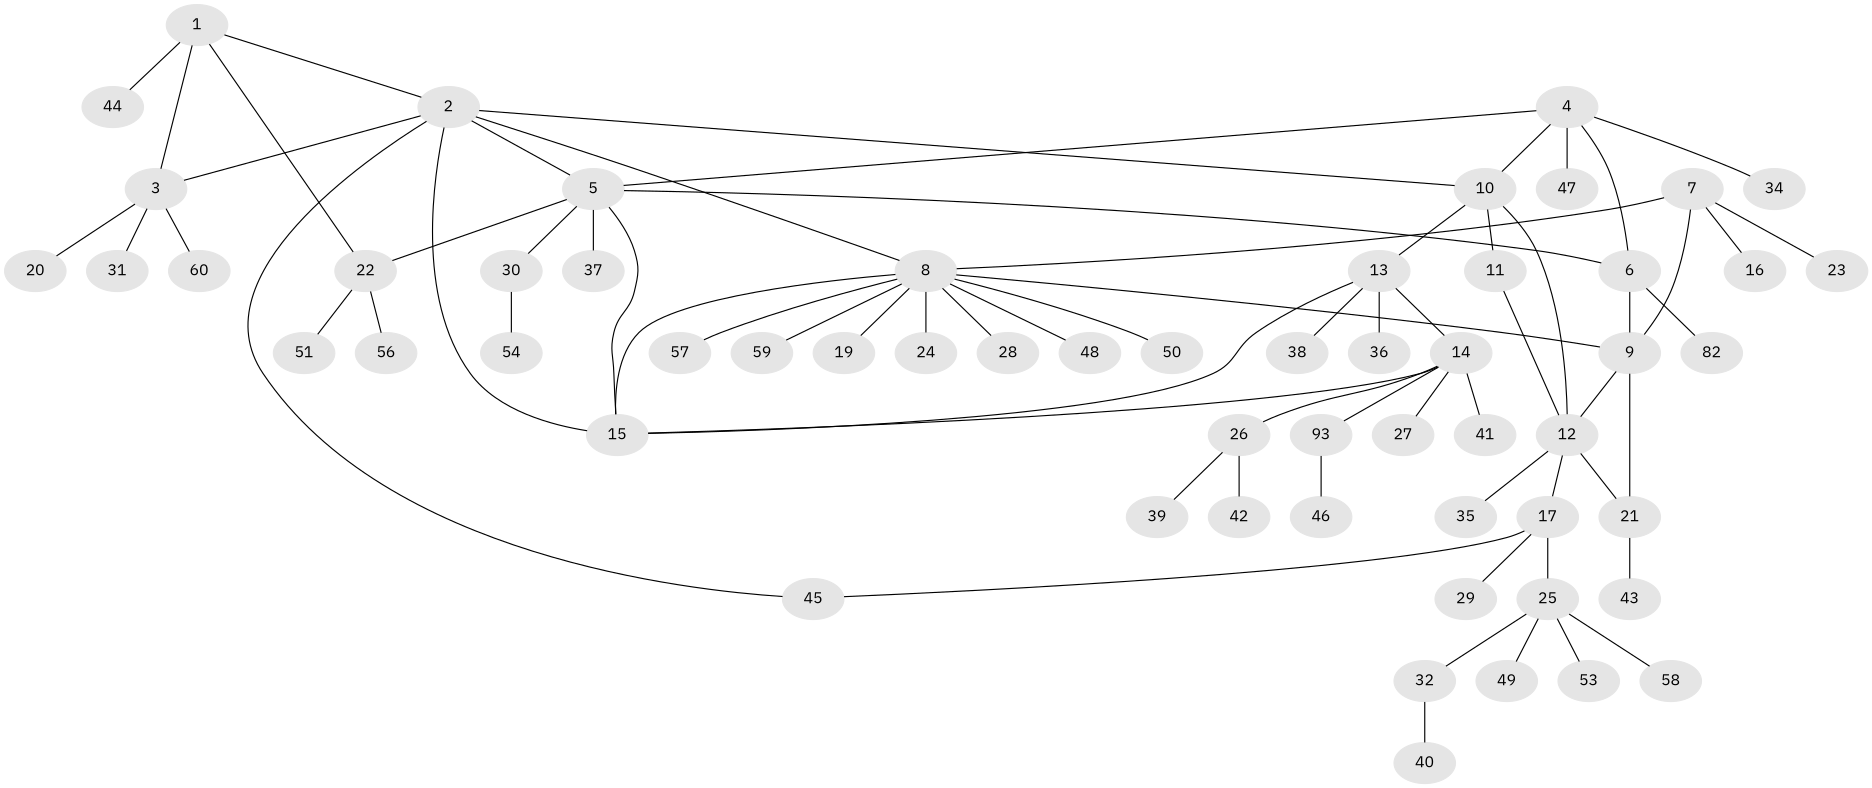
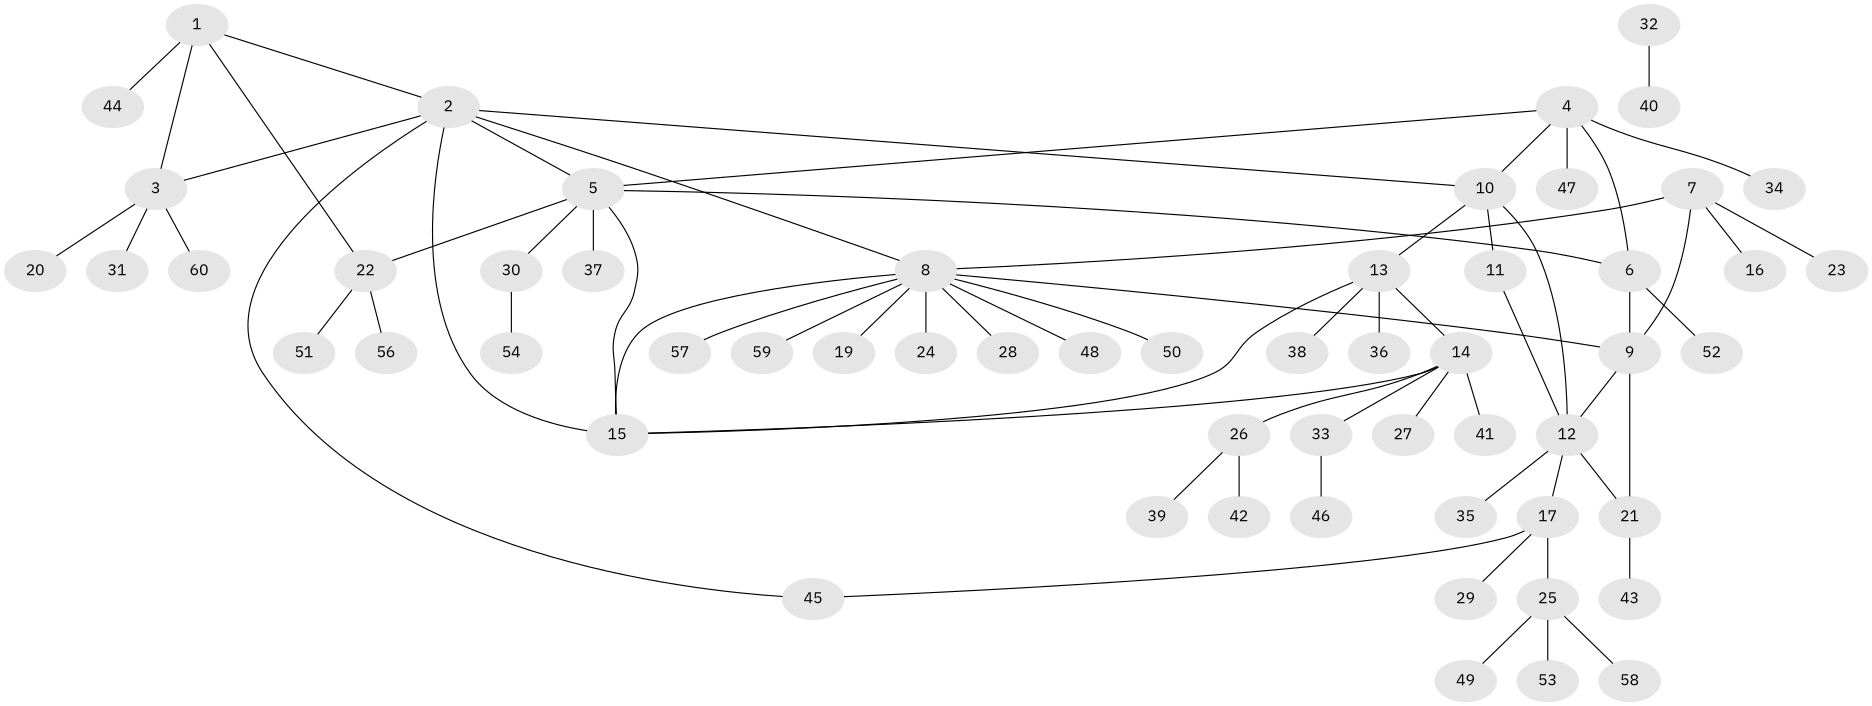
(1712, 353) -> (1712, 353)
(1321, 435) -> (1321, 435)
(1486, 640) -> none
